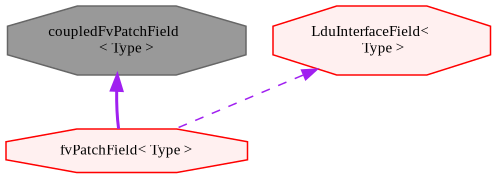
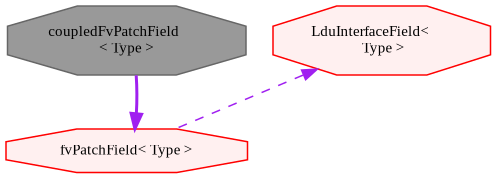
(117, 110) -> (137, 94)
